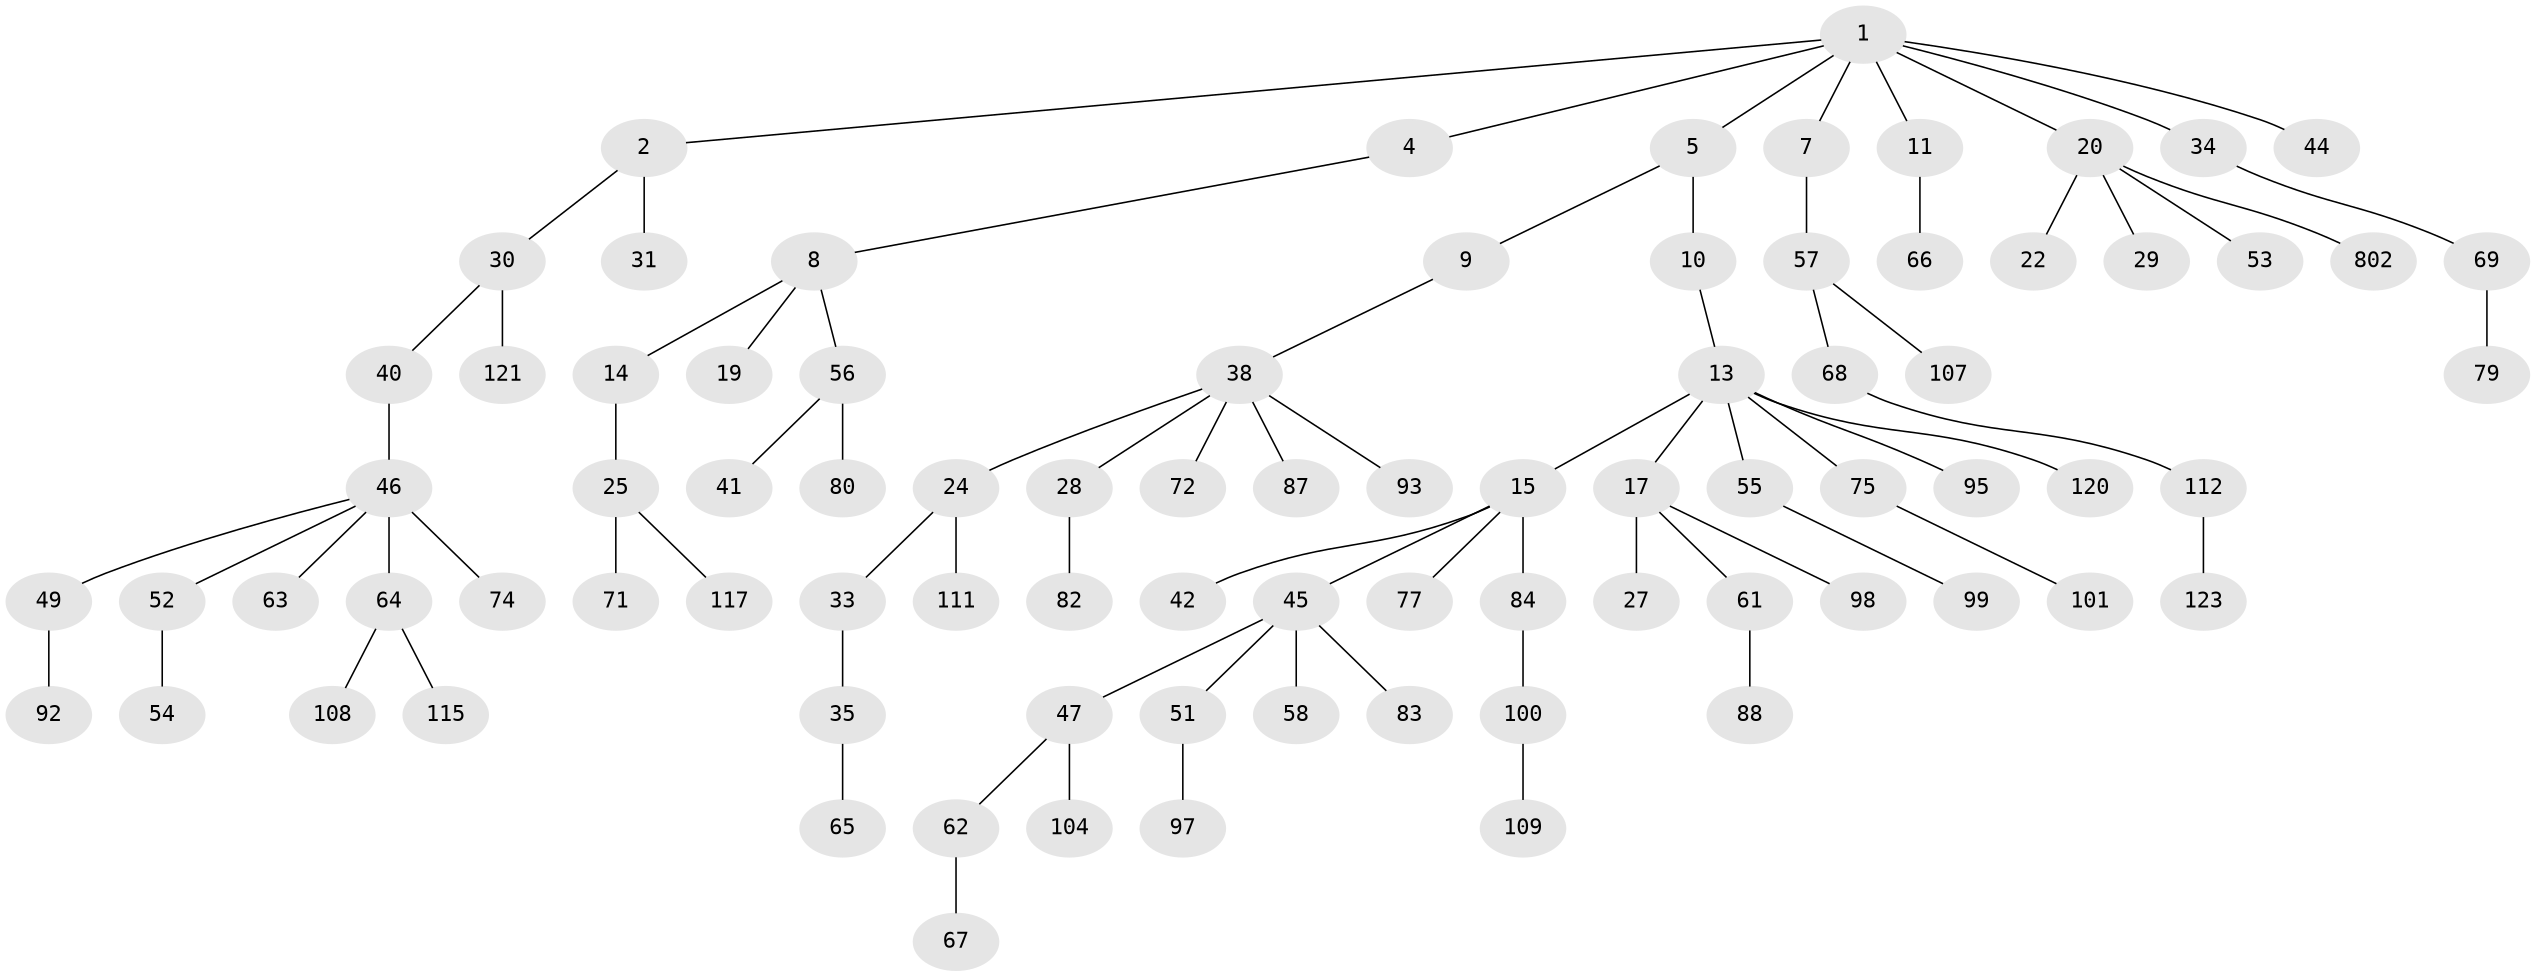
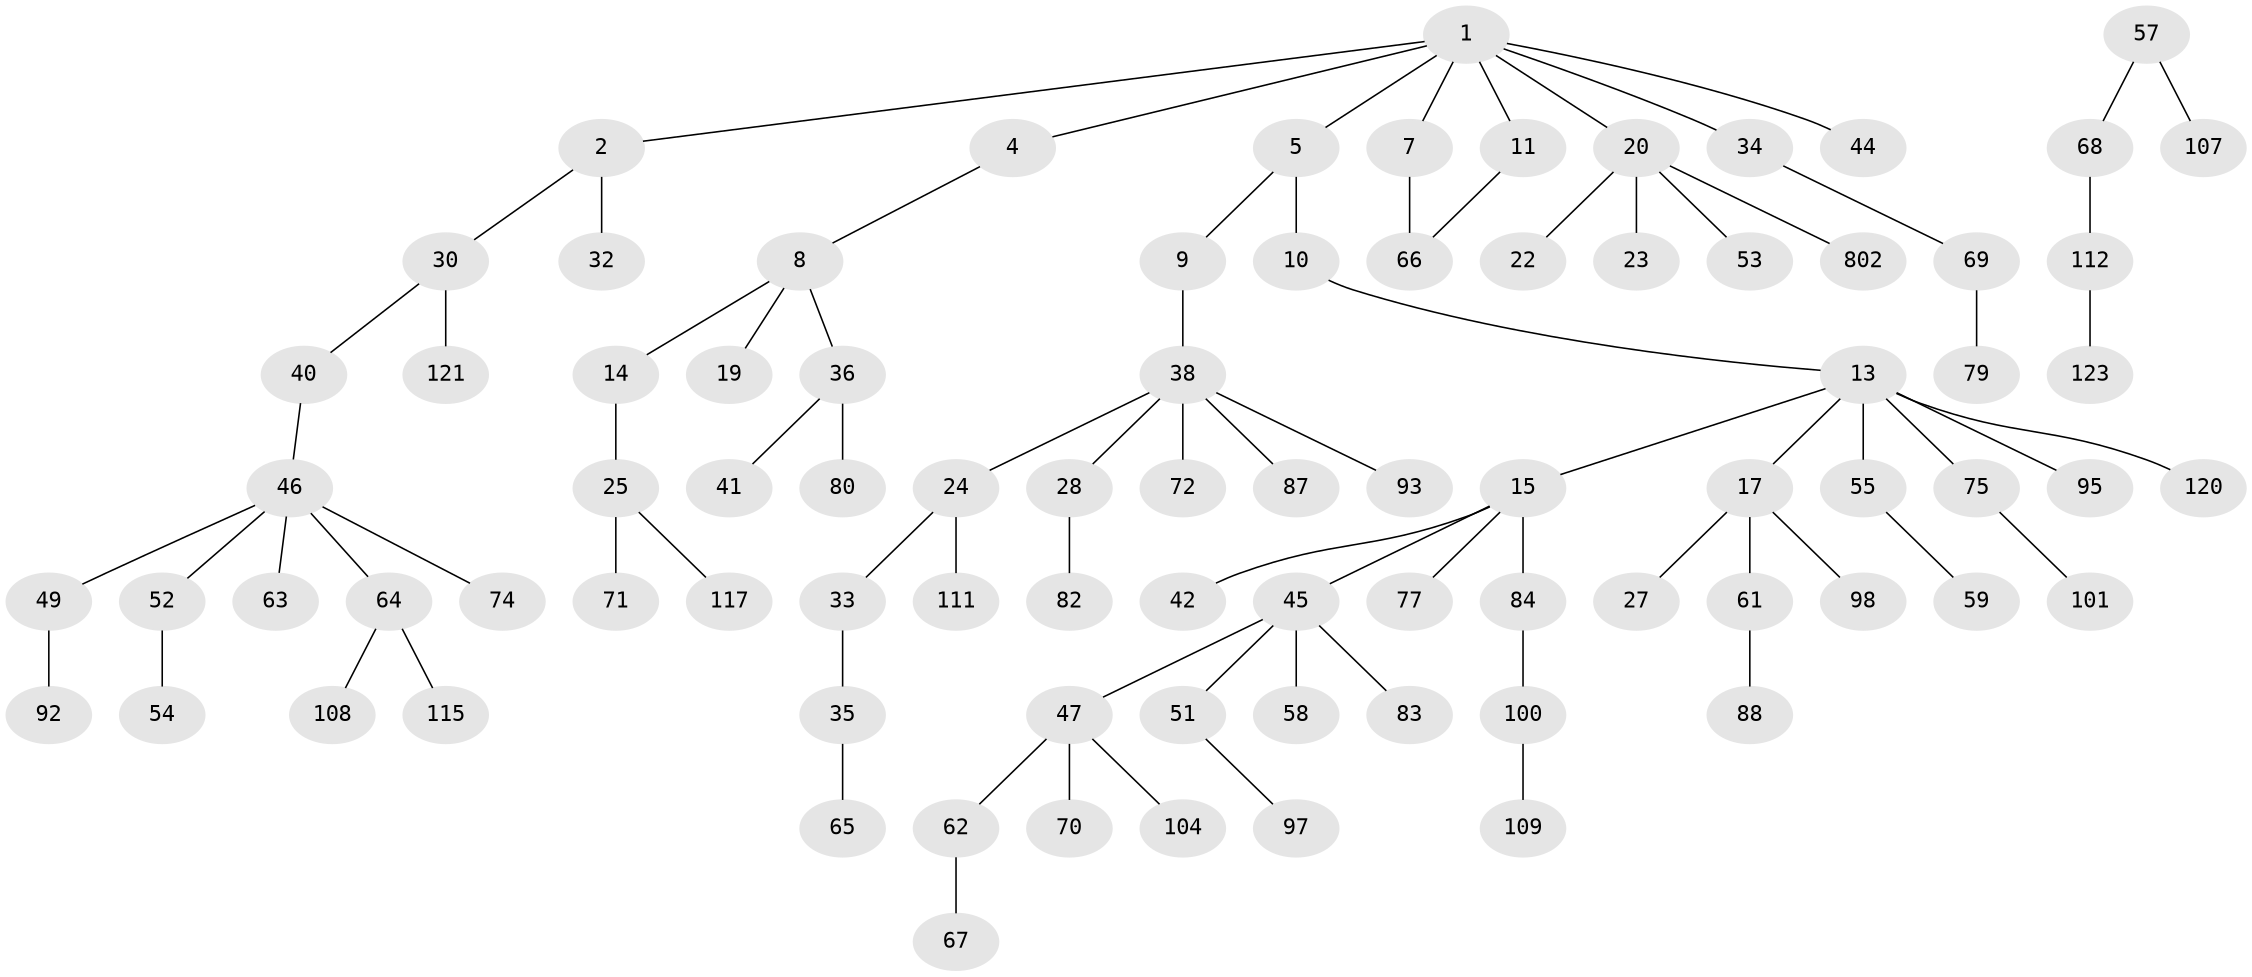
(1807, 205) -> (1410, 205)
(644, 261) -> (602, 261)
(2147, 261) -> (1636, 261)
(843, 375) -> (843, 375)
(1977, 602) -> (1977, 602)
none -> (1069, 828)
